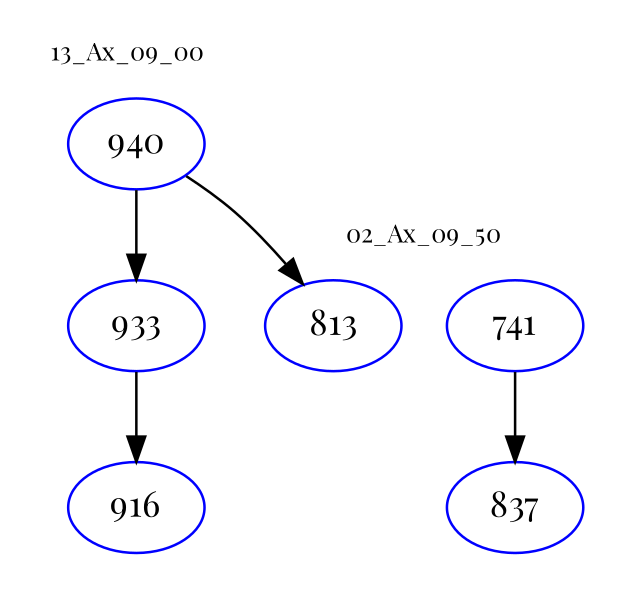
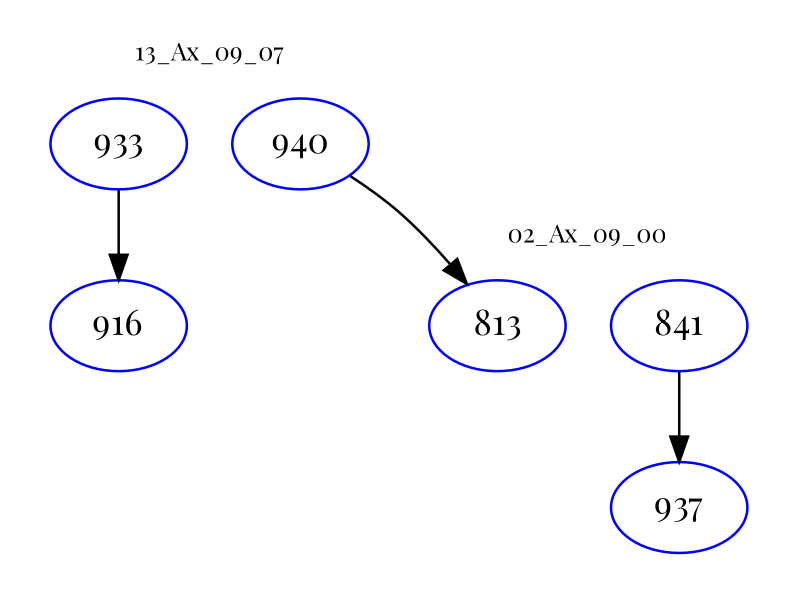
(128, 54) -> (210, 54)
(136, 222) -> none
(424, 236) -> (588, 236)
(515, 326) -> (679, 326)
(515, 508) -> (679, 508)
